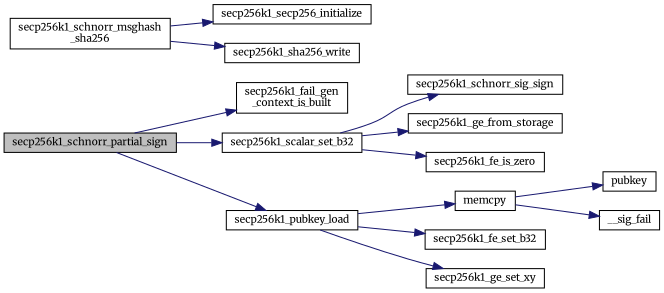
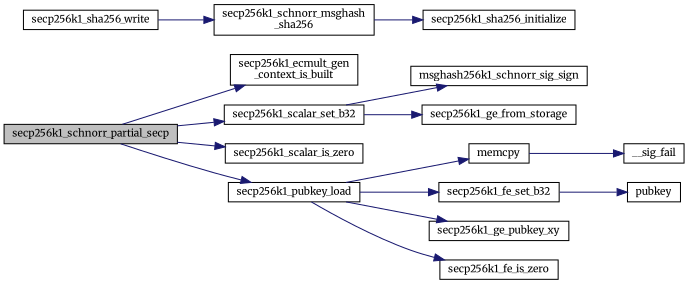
(292, 14) -> (499, 20)
(192, 43) -> (181, 20)
(485, 85) -> (499, 76)
(292, 98) -> (294, 70)
(90, 143) -> (91, 134)
(389, 152) -> (371, 234)
none -> (294, 153)
(554, 192) -> (588, 192)
(485, 278) -> (499, 231)
